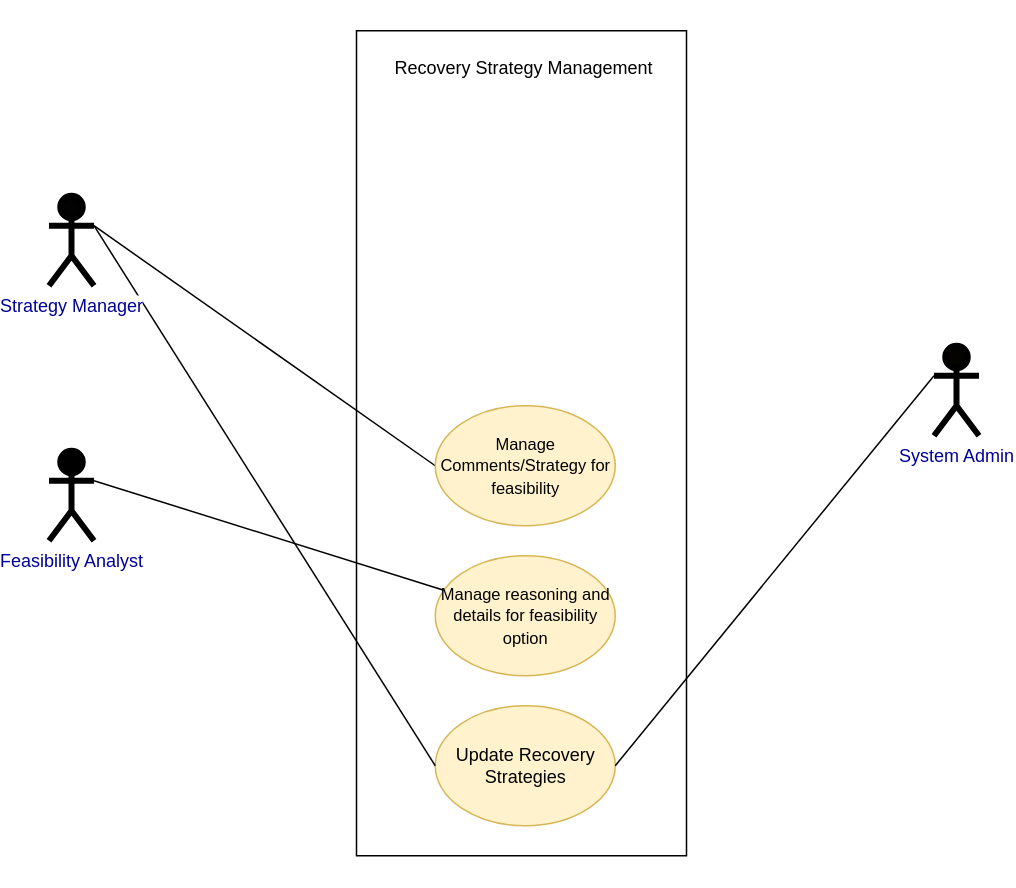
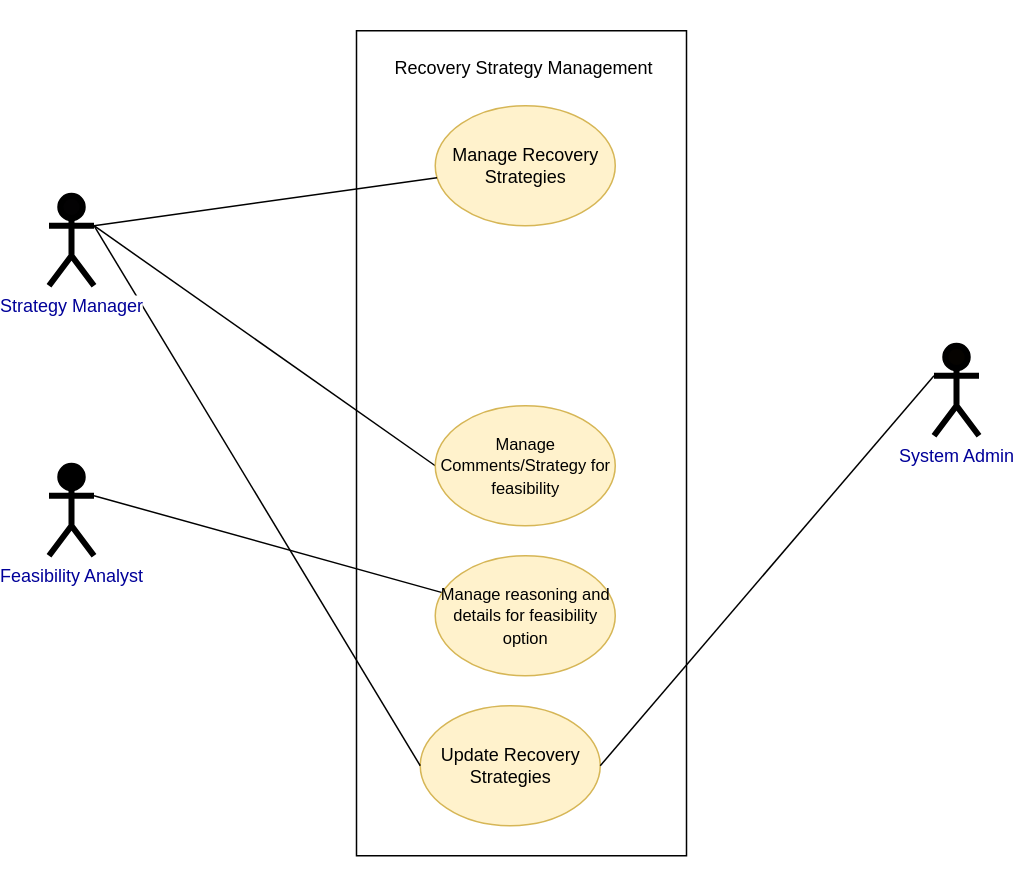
none -> (525, 166)
none -> (266, 202)
(71, 496) -> (71, 511)
(525, 766) -> (510, 766)
